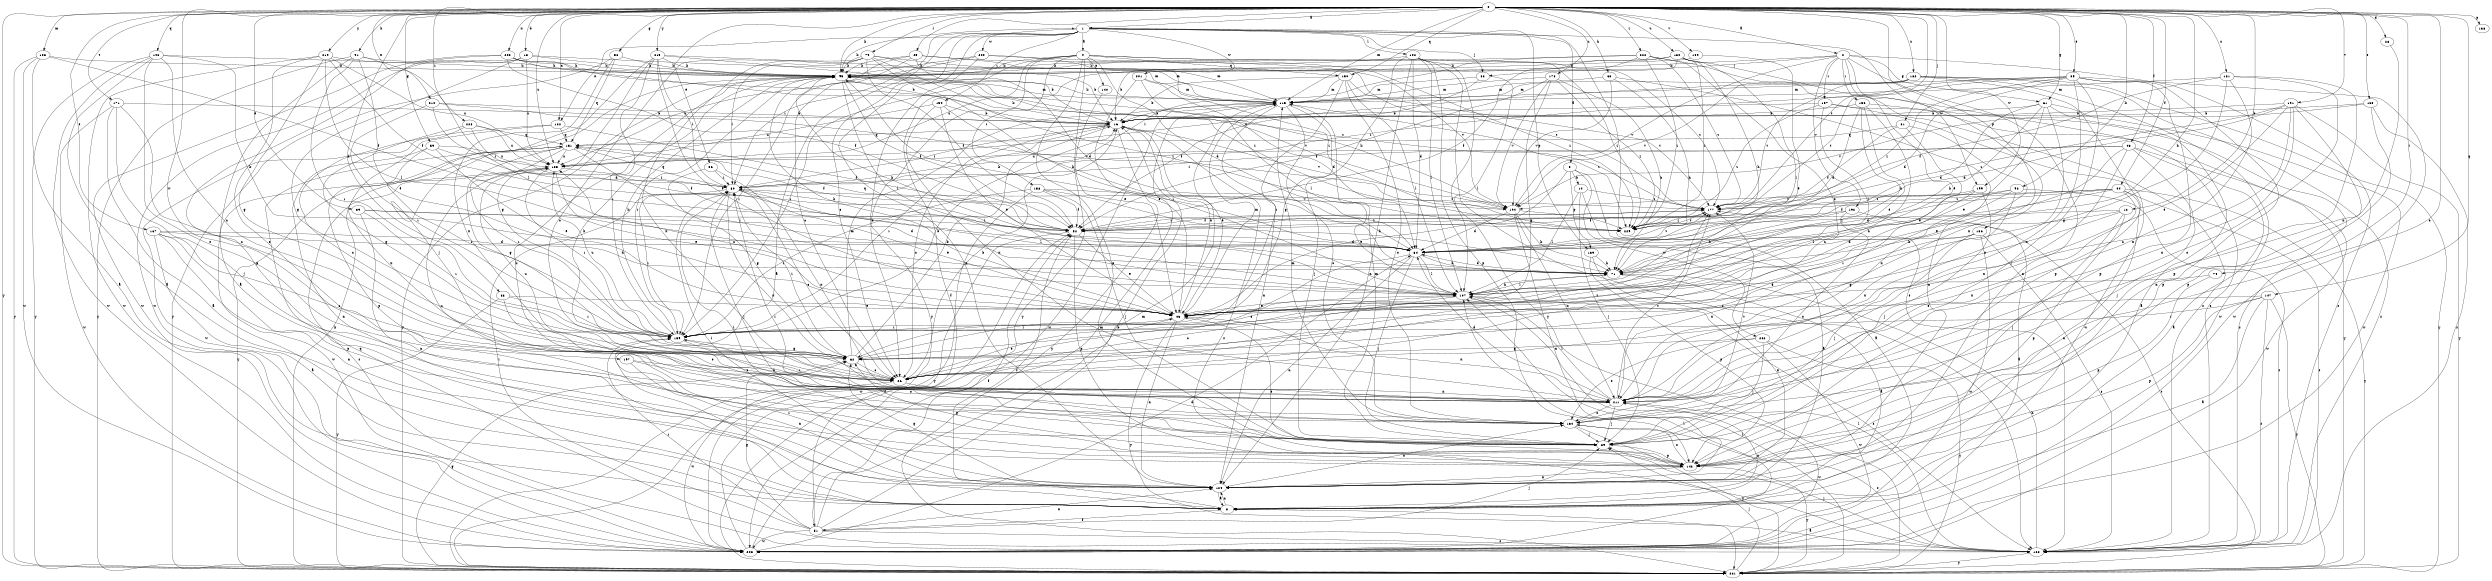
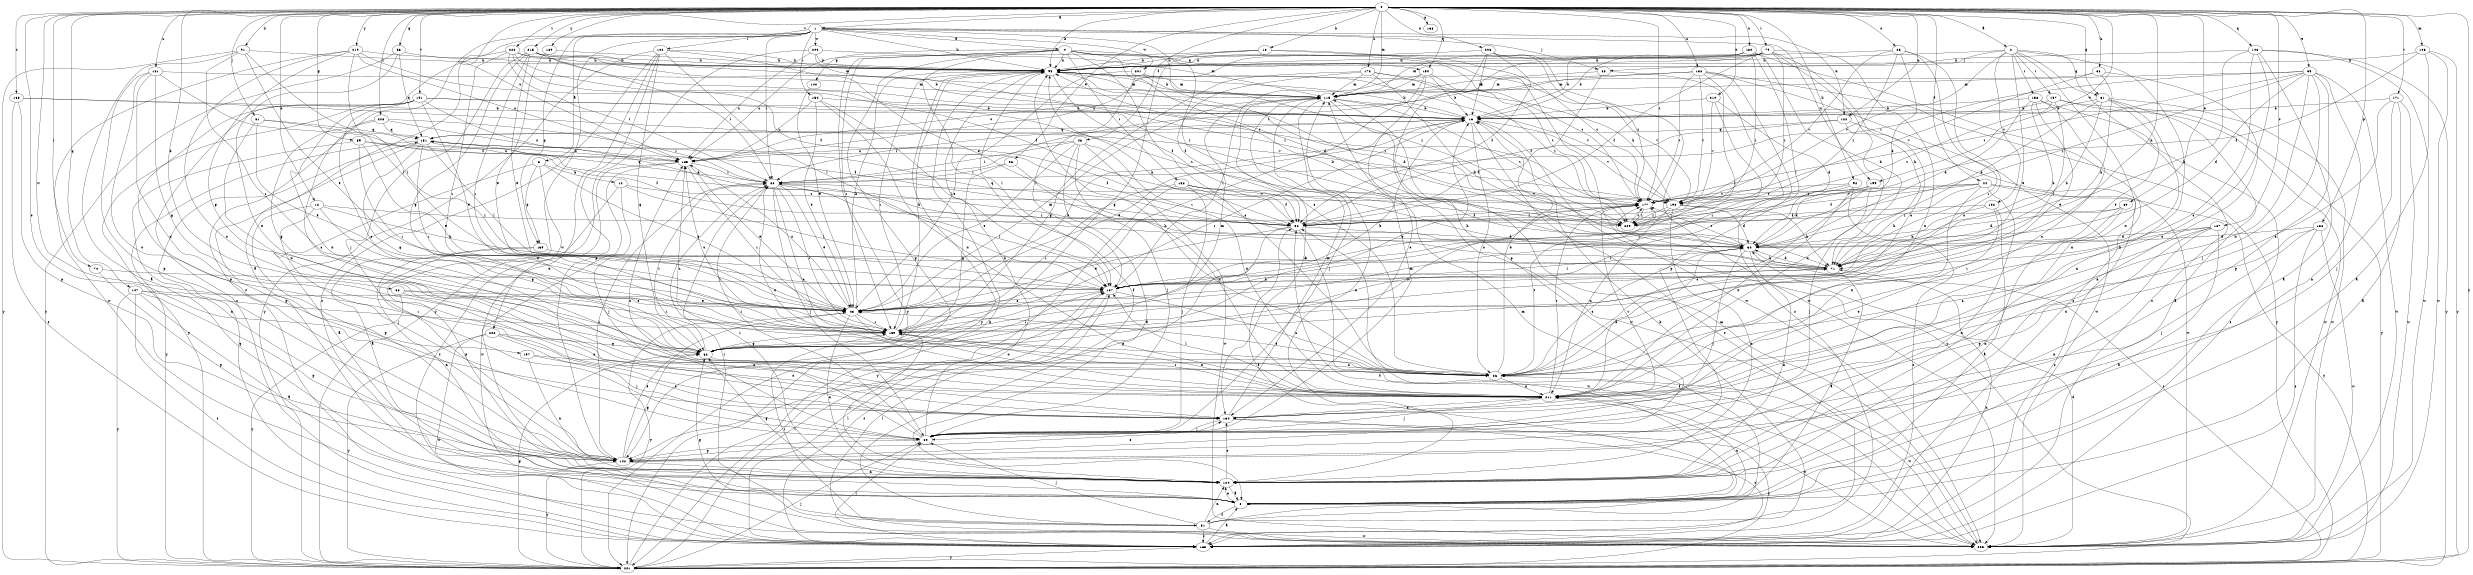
(2387, 42) -> none
none -> (1231, 316)
